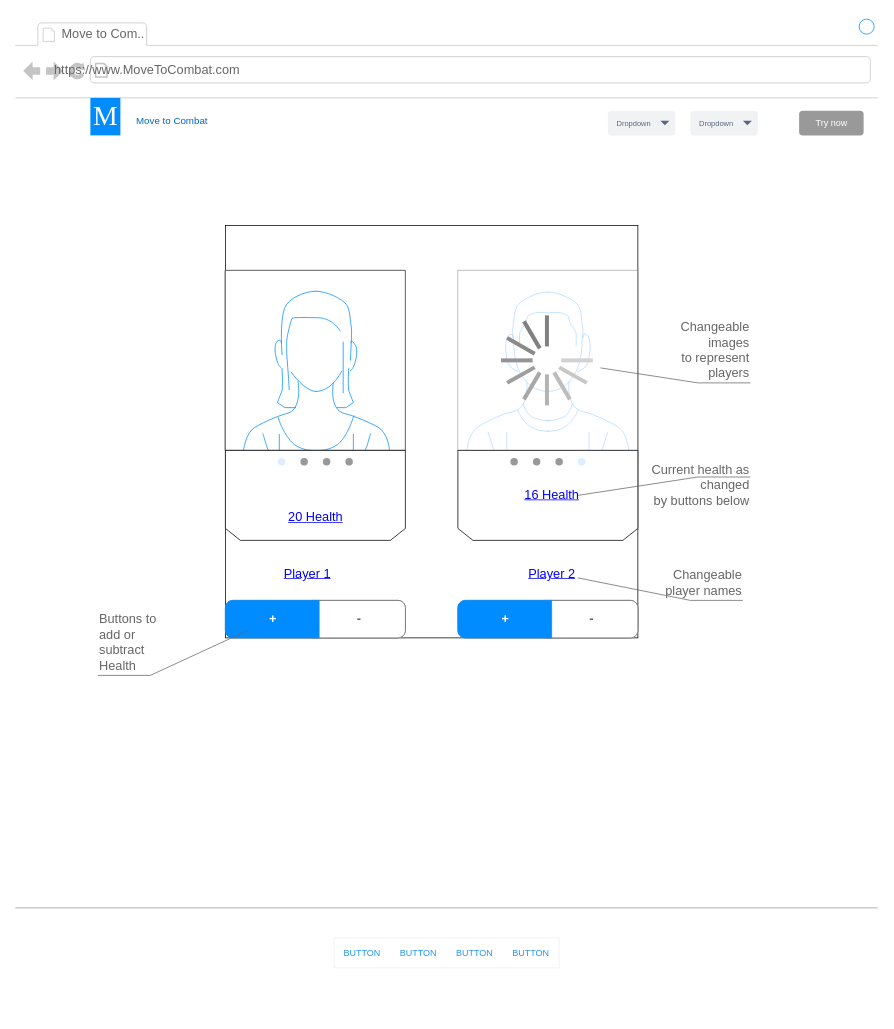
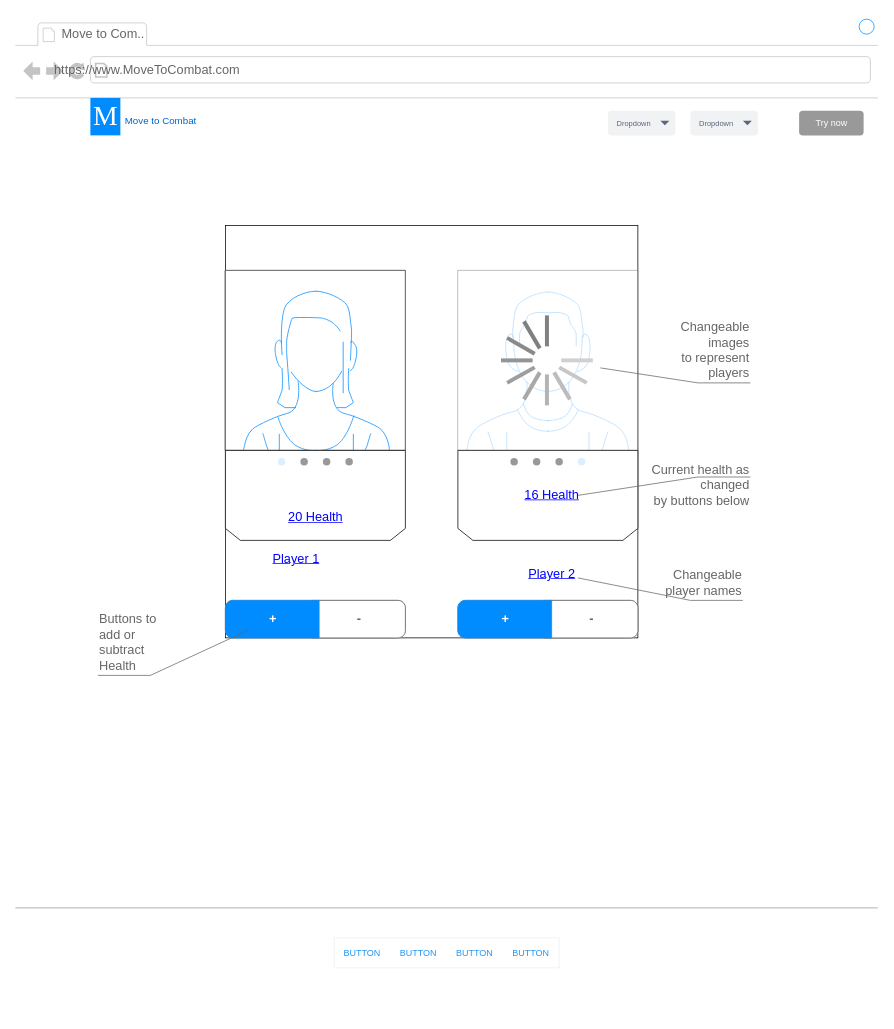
(172, 120) -> (161, 120)
(307, 574) -> (296, 559)
